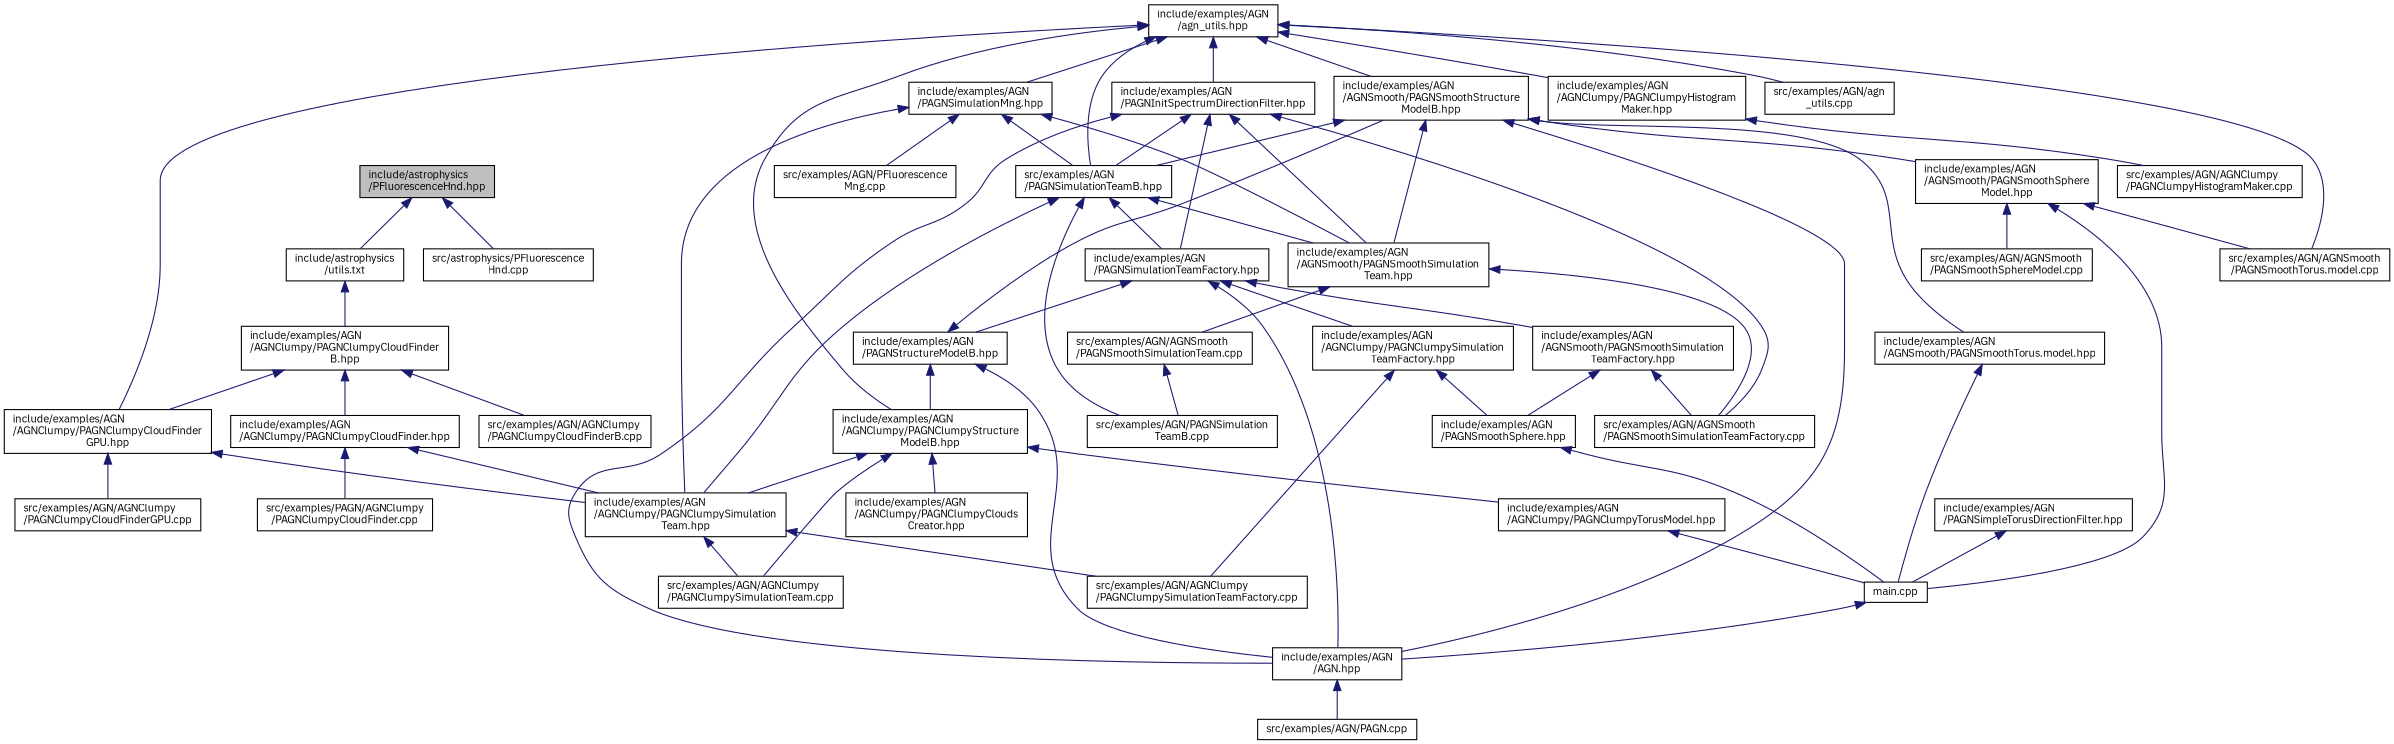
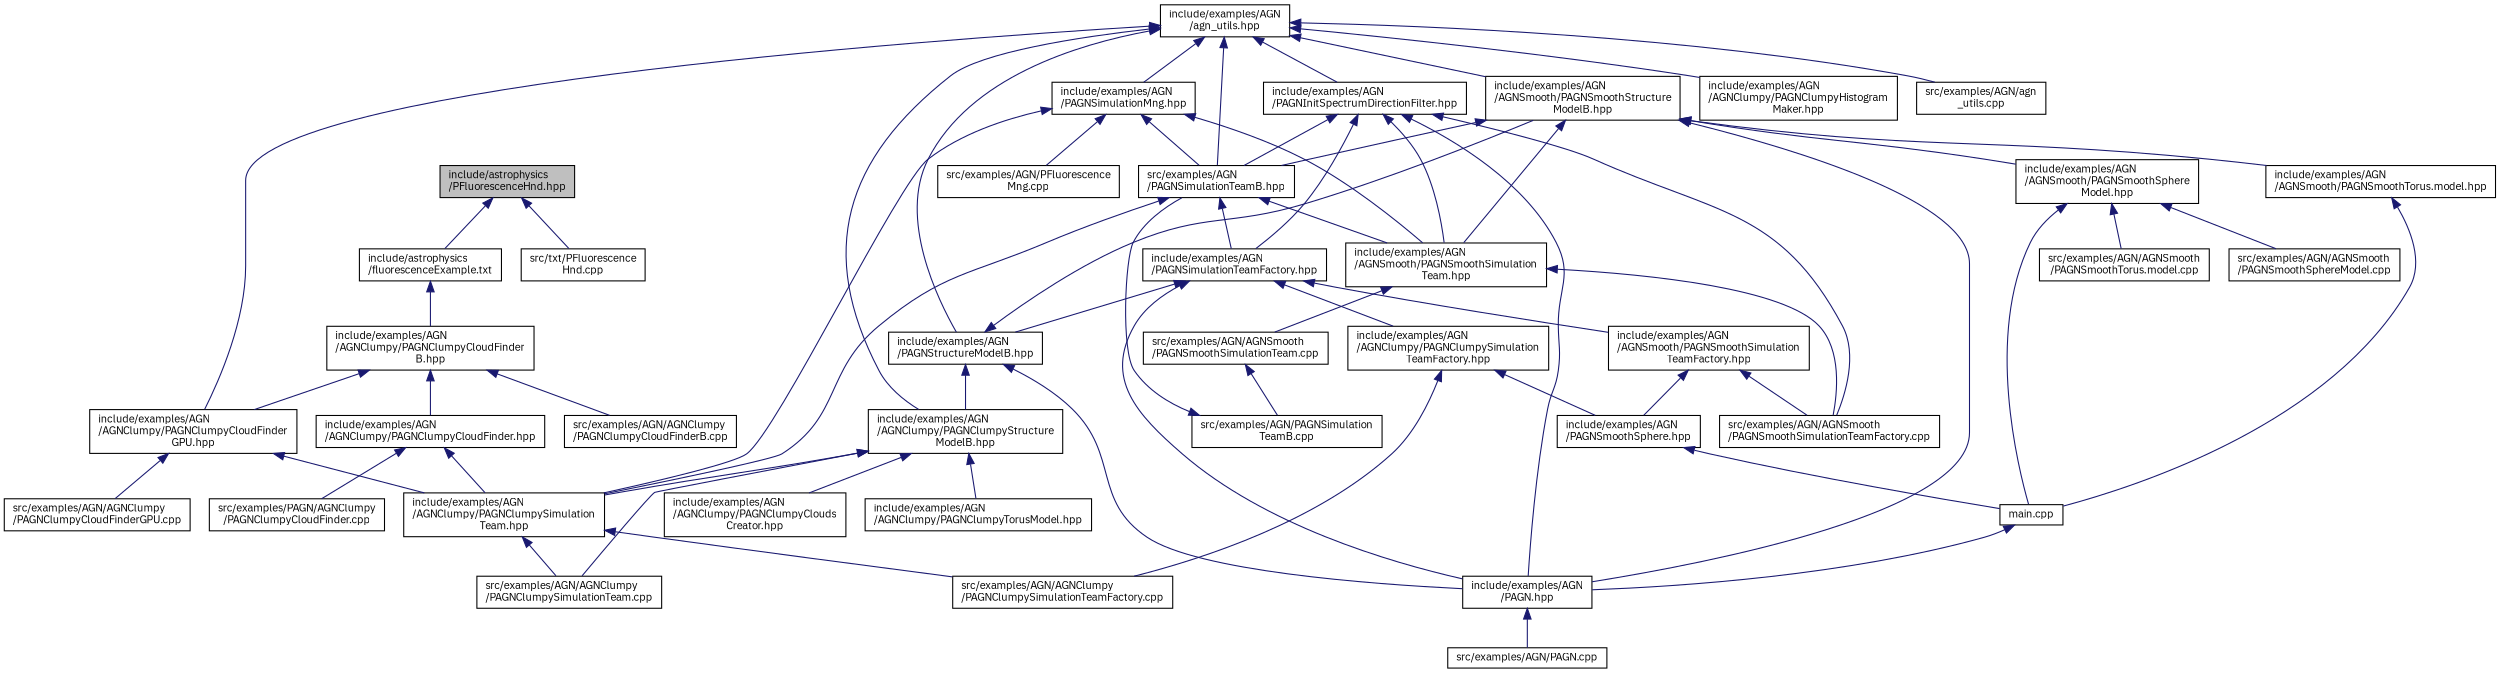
(1853, 66) -> (952, 125)
(2210, 182) -> none
(345, 265) -> (430, 265)
(508, 265) -> (583, 265)
(1045, 326) -> (1126, 308)
(2034, 515) -> none
(1771, 558) -> none
(1337, 664) -> (1527, 592)
